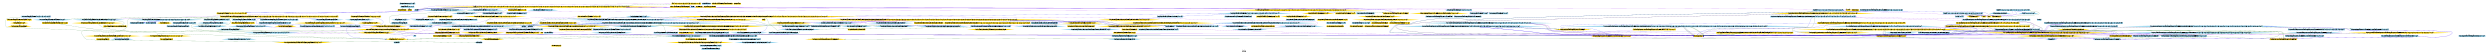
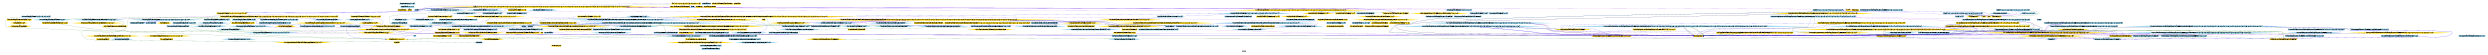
(397, 42) -> (397, 42)
